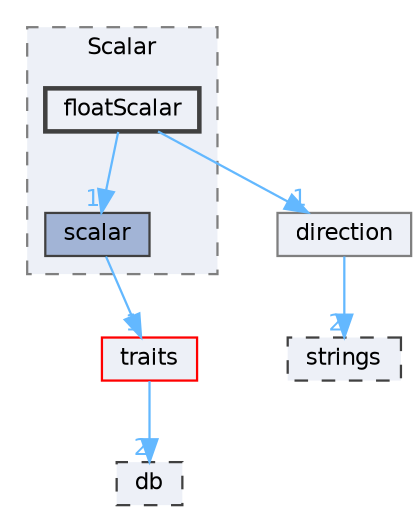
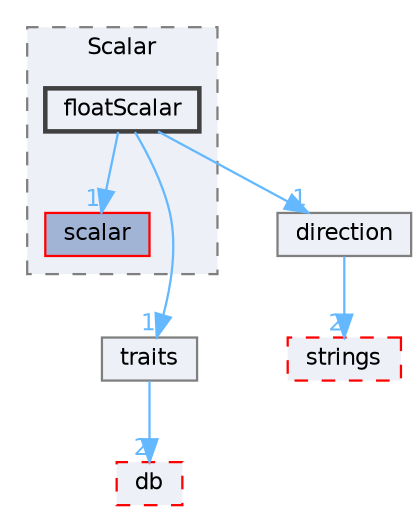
(97, 234) -> (97, 234)
(120, 288) -> (171, 220)
(150, 359) -> (150, 359)
(344, 359) -> (344, 359)
(150, 484) -> (150, 484)
